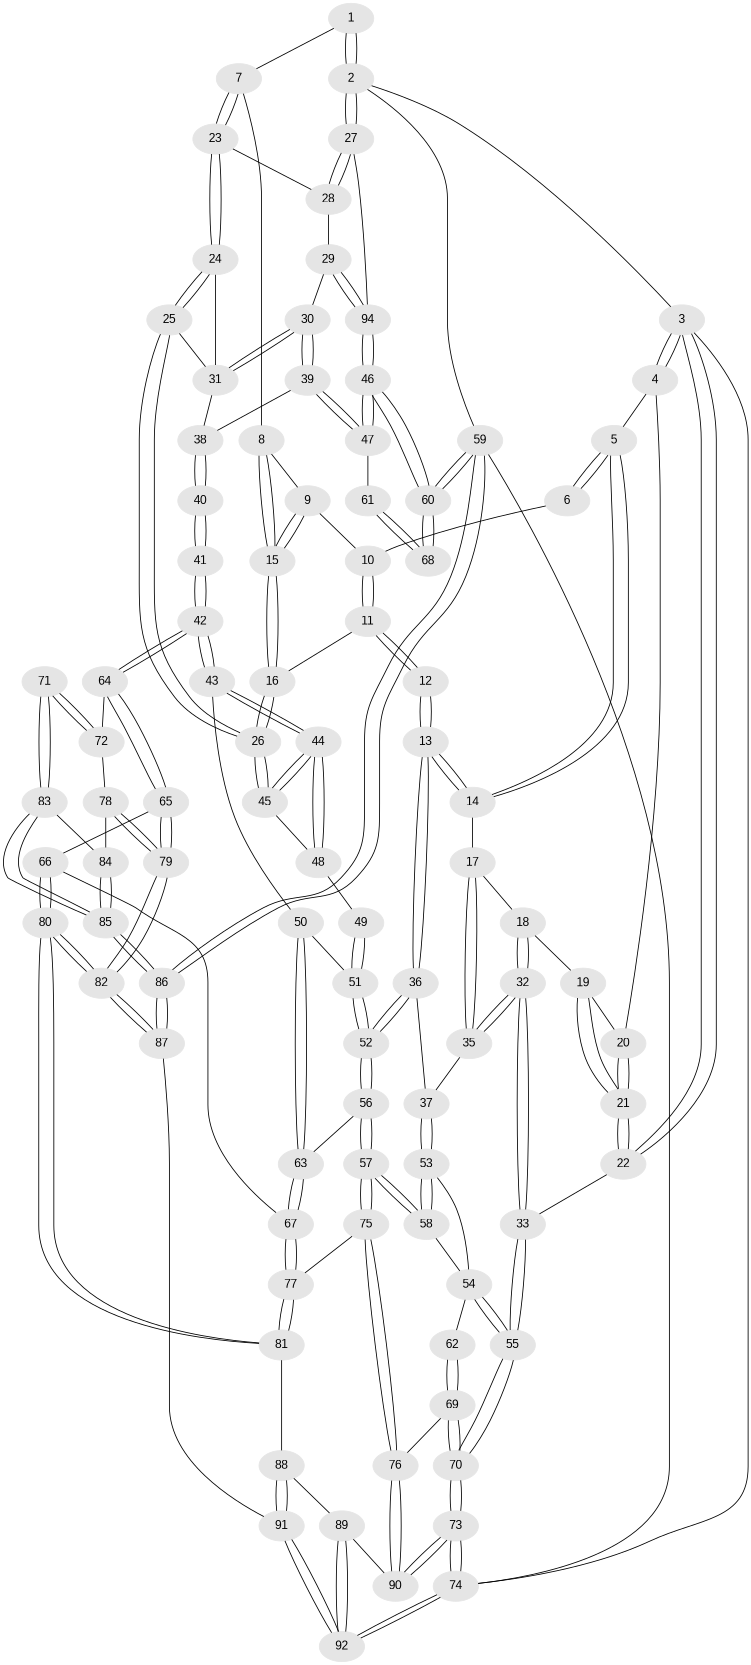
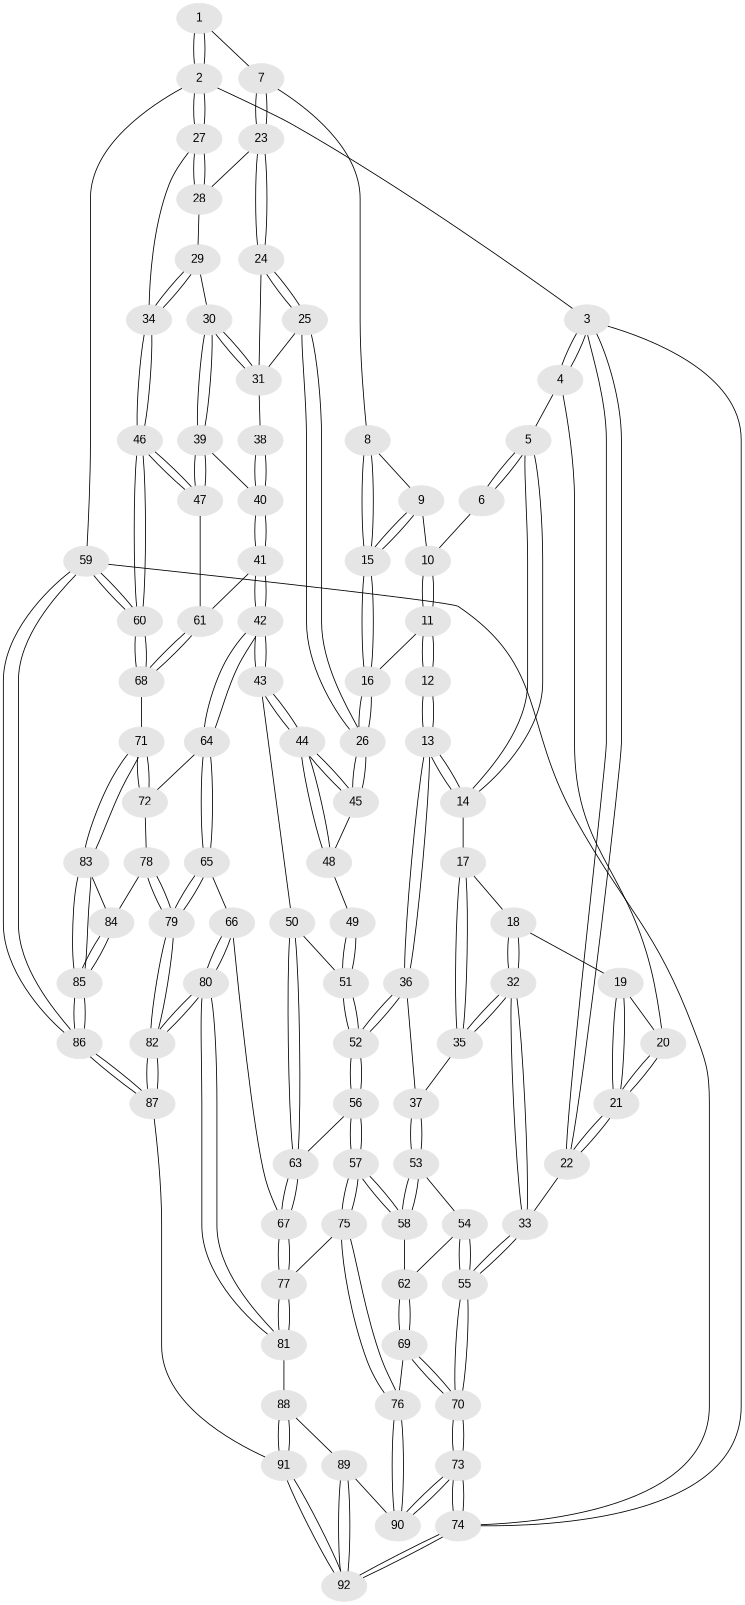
(368, 320) -> (149, 320)
(254, 410) -> (230, 471)
none -> (230, 591)
none -> (142, 712)
(448, 1255) -> (405, 1255)
